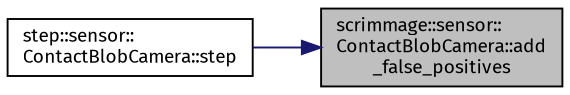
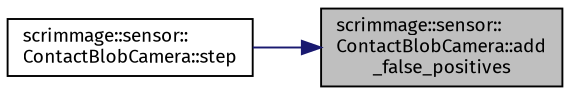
(130, 48) -> (130, 48)
